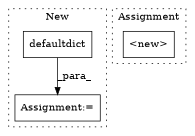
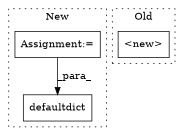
(149, 17) -> (144, 17)
(58, 73) -> (58, 73)
